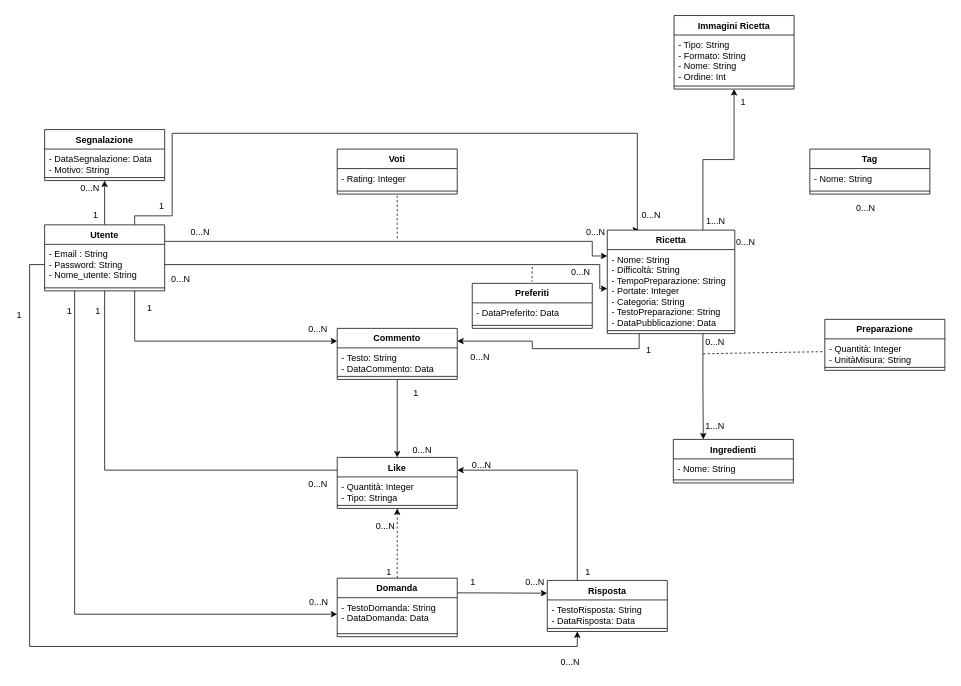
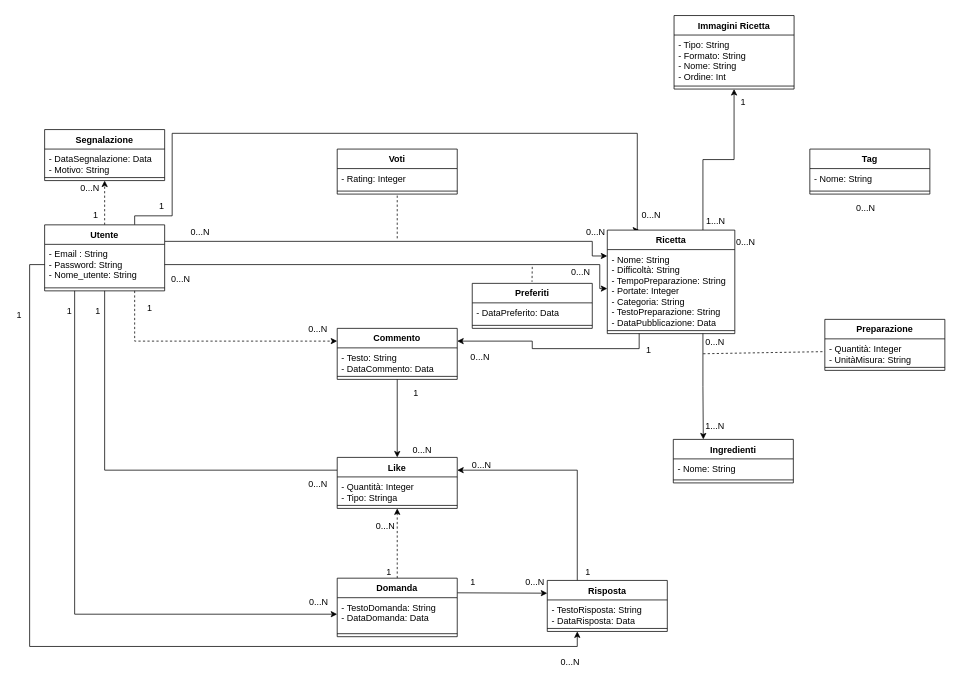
(105, 204) -> (105, 204)
(209, 341) -> (209, 341)
